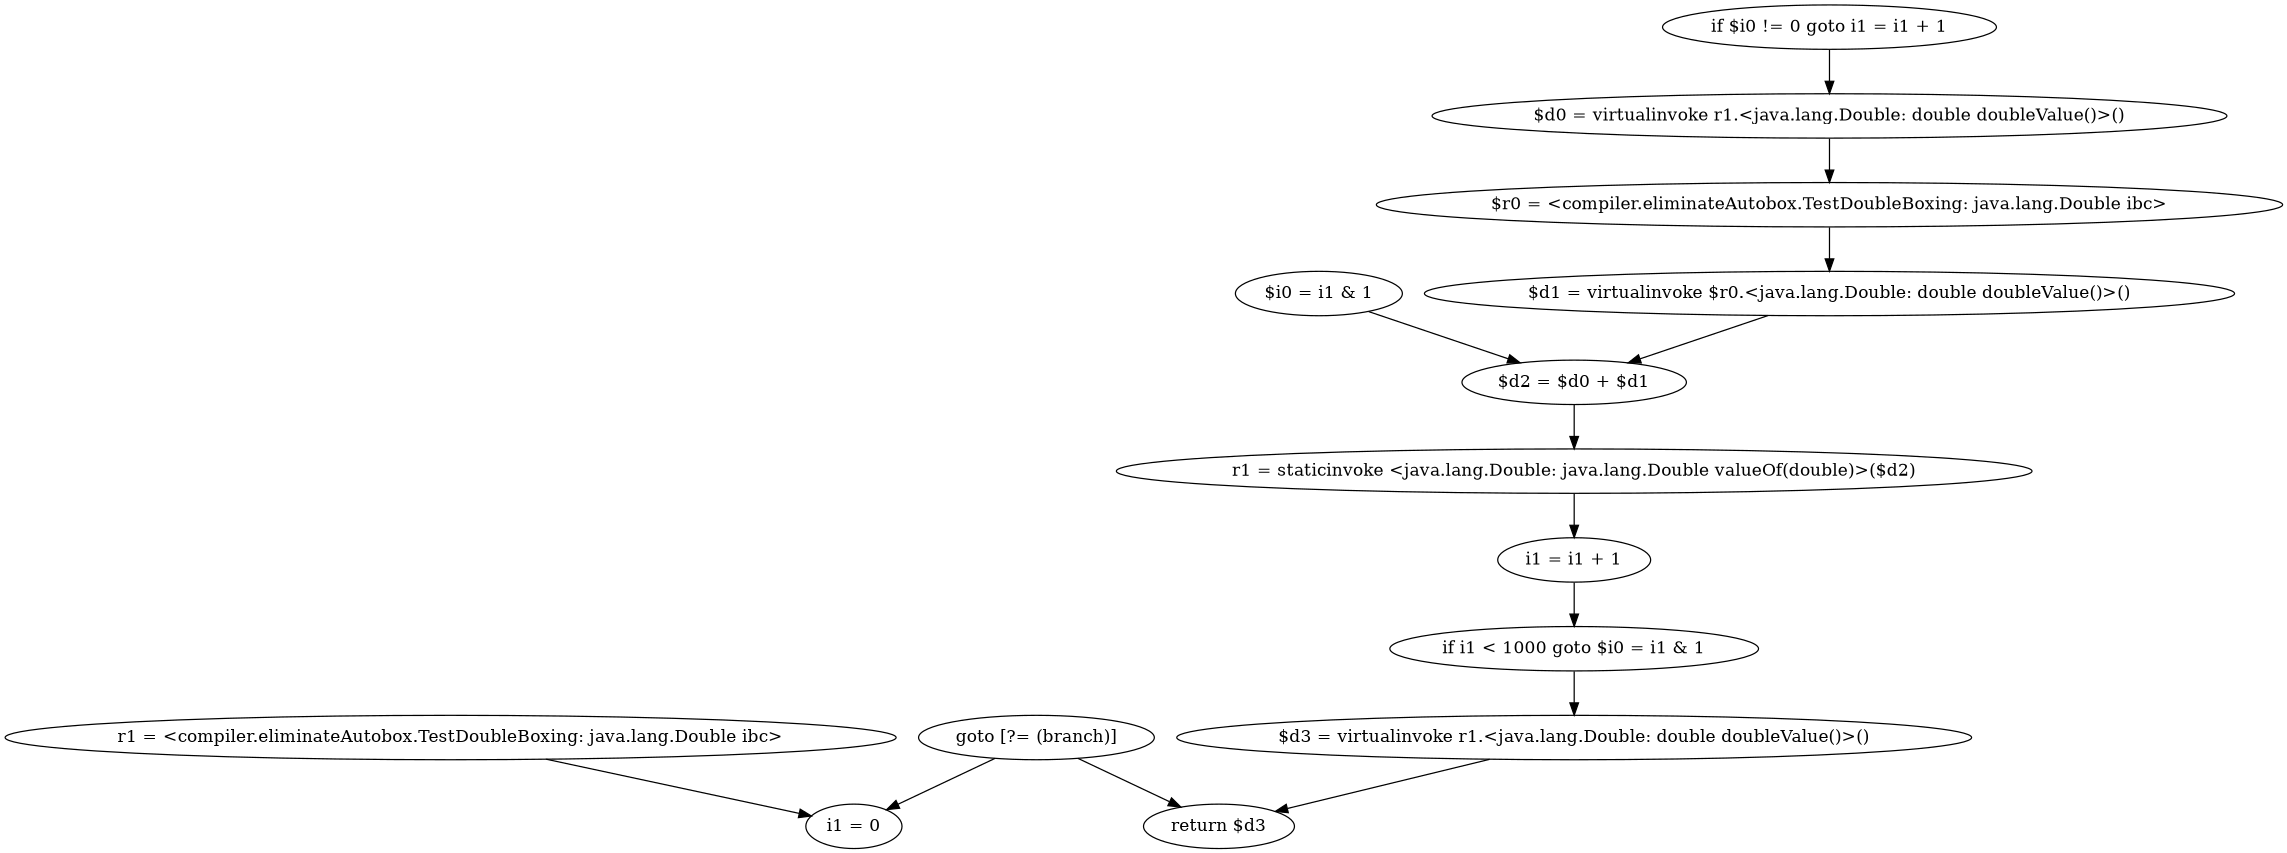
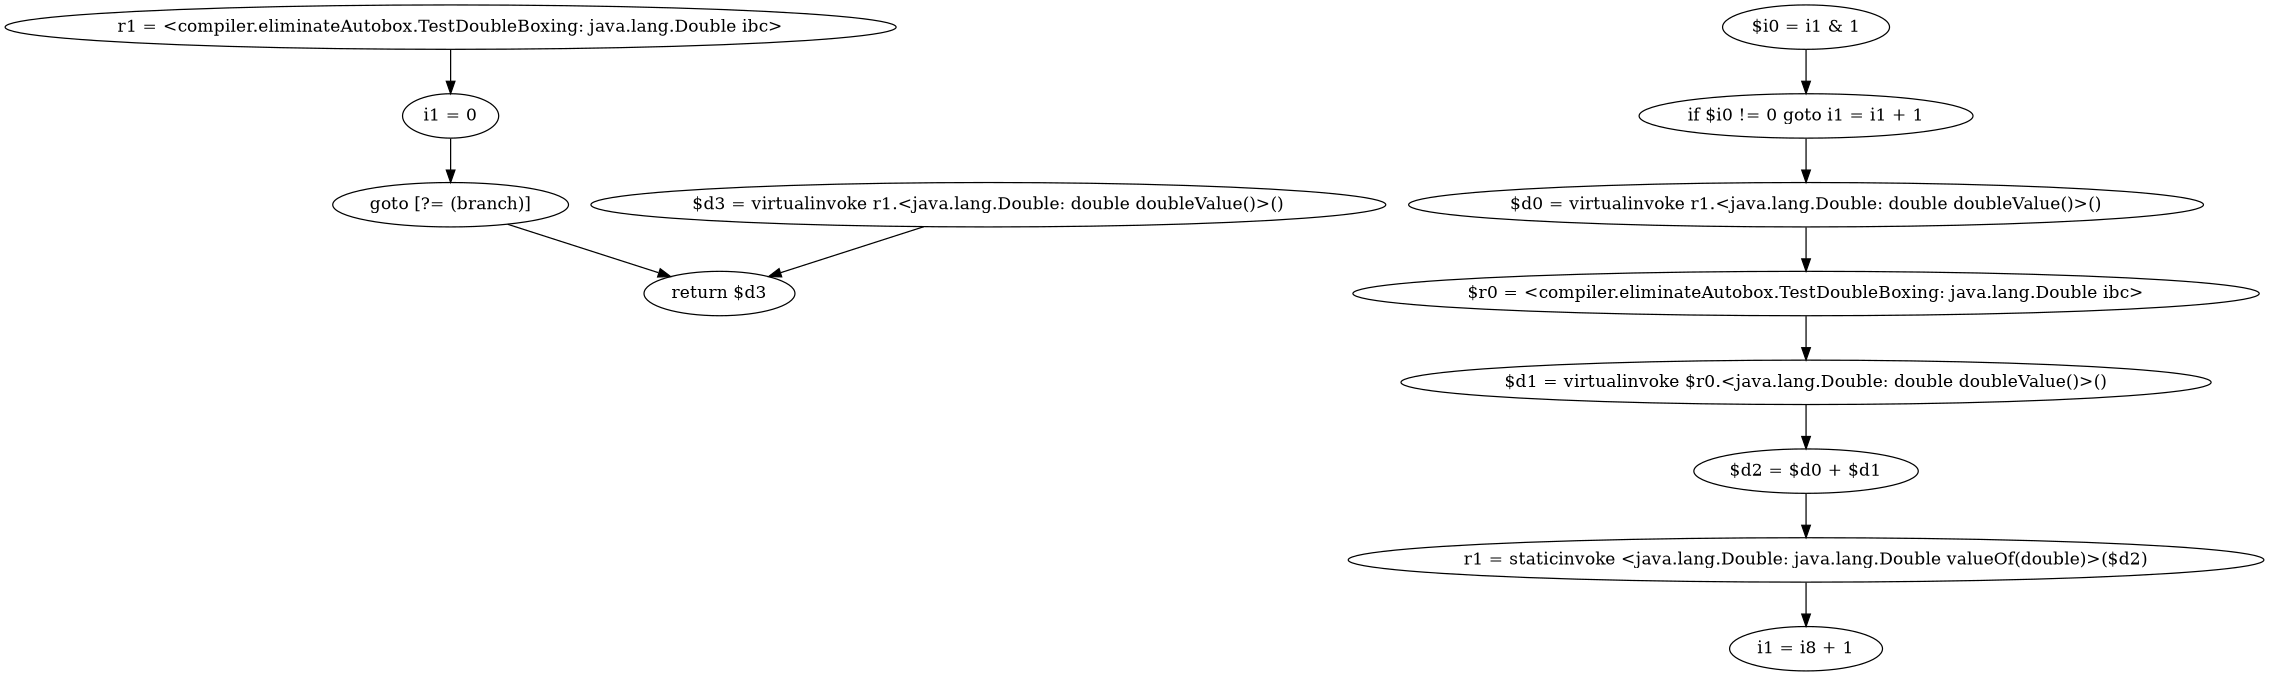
(1438, 335) -> (1806, 65)
(1574, 560) -> (1806, 649)
(1574, 649) -> none
(946, 781) -> (451, 154)
